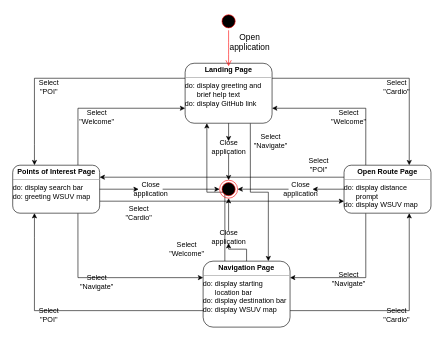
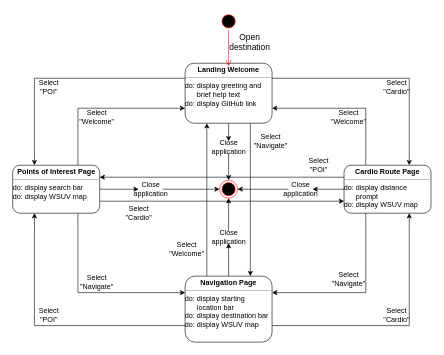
(250, 47) -> (250, 47)
(227, 81) -> (227, 81)
(56, 178) -> (56, 178)
(379, 183) -> (379, 183)
(247, 294) -> (229, 309)
